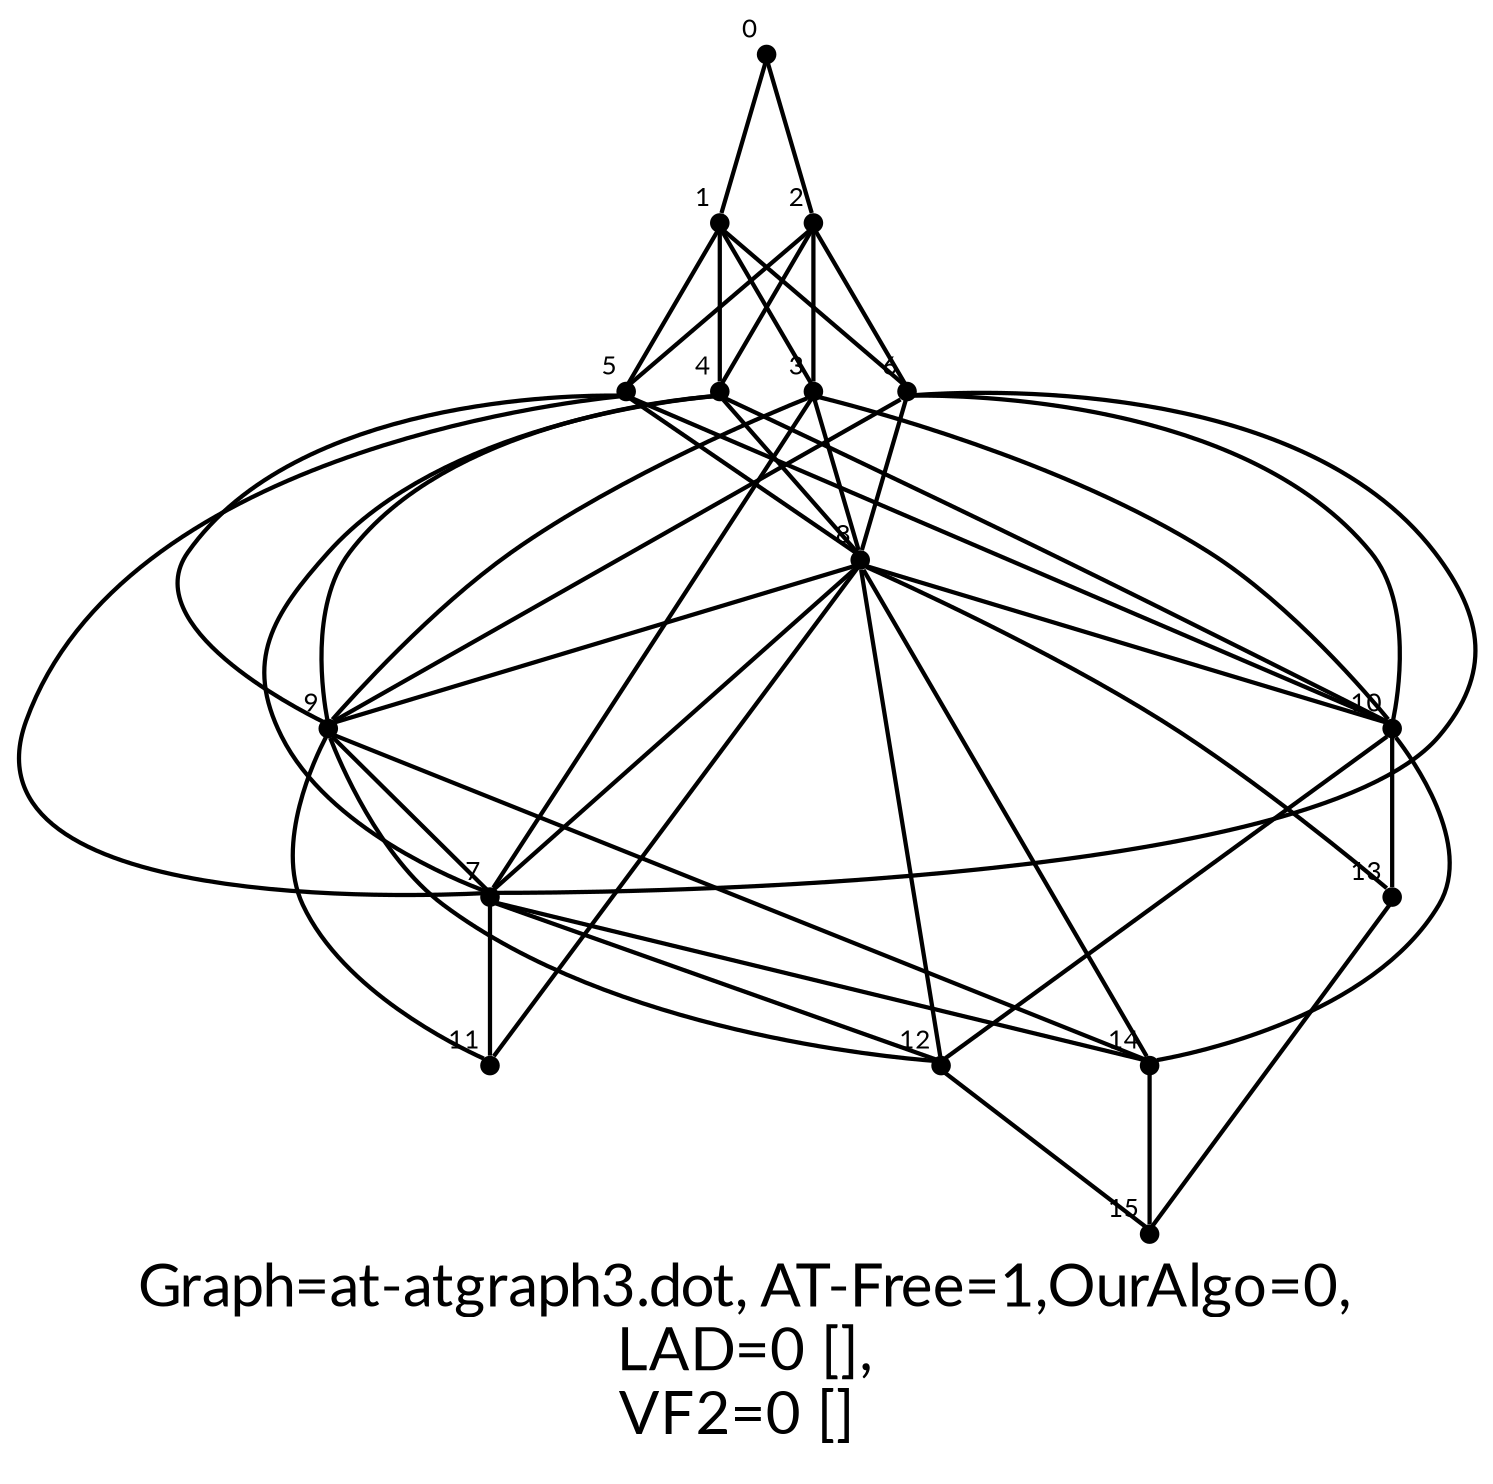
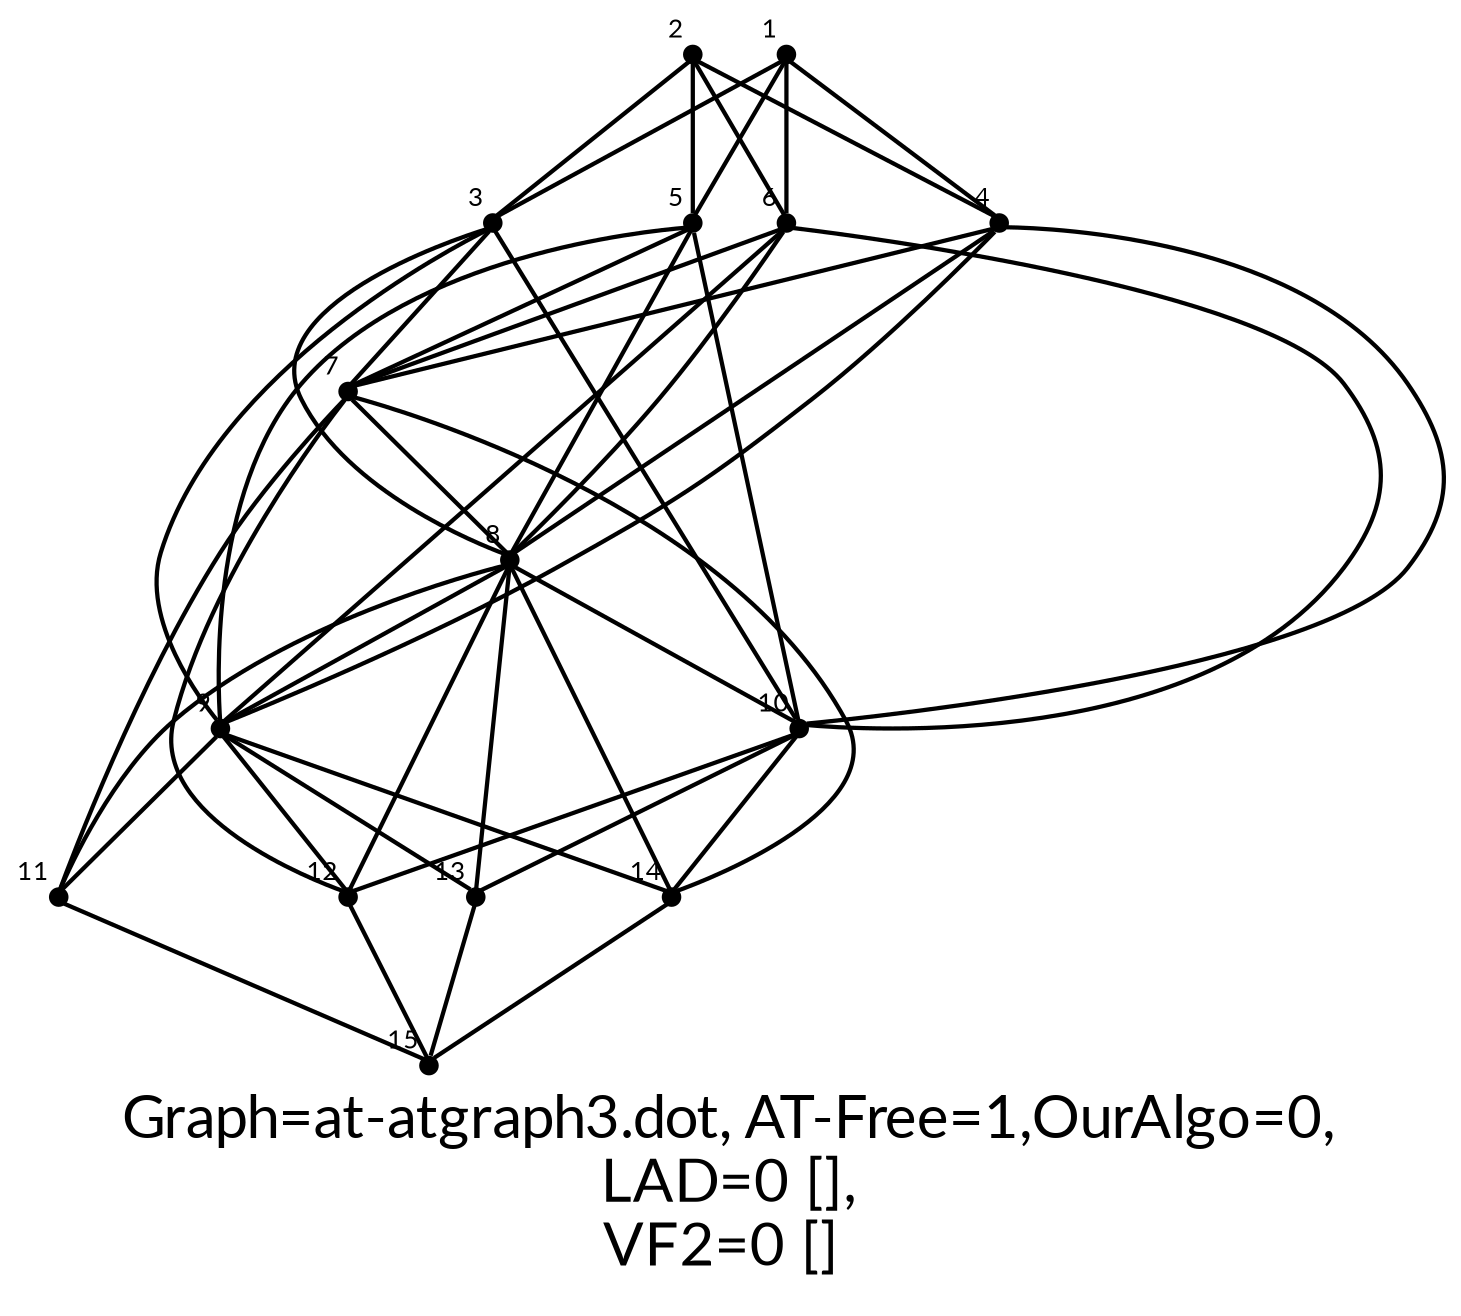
(767, 54) -> none
(409, 813) -> (348, 813)
none -> (244, 981)
